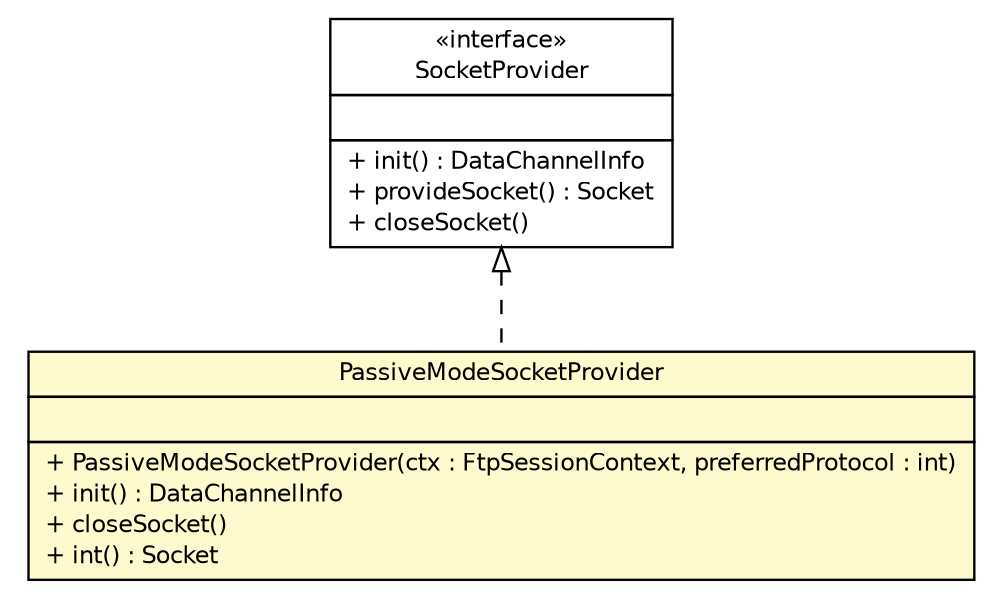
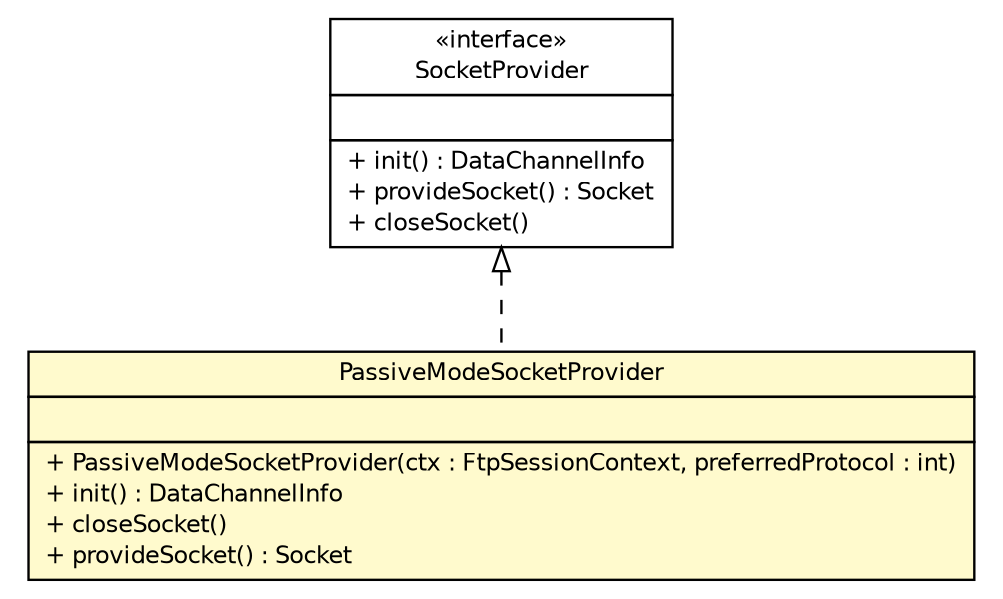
(132, 556) -> (200, 556)
